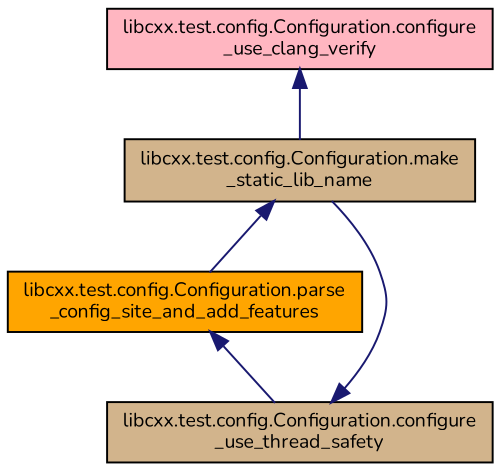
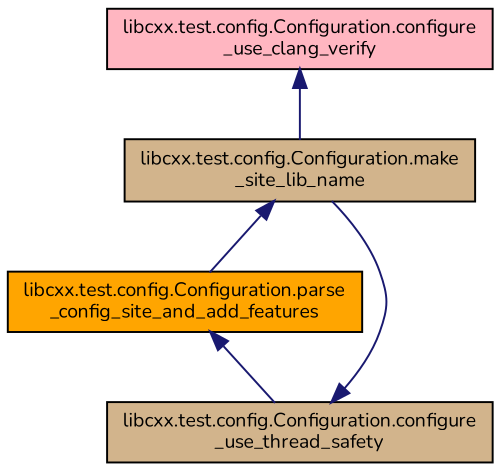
(300, 170) -> (300, 170)
